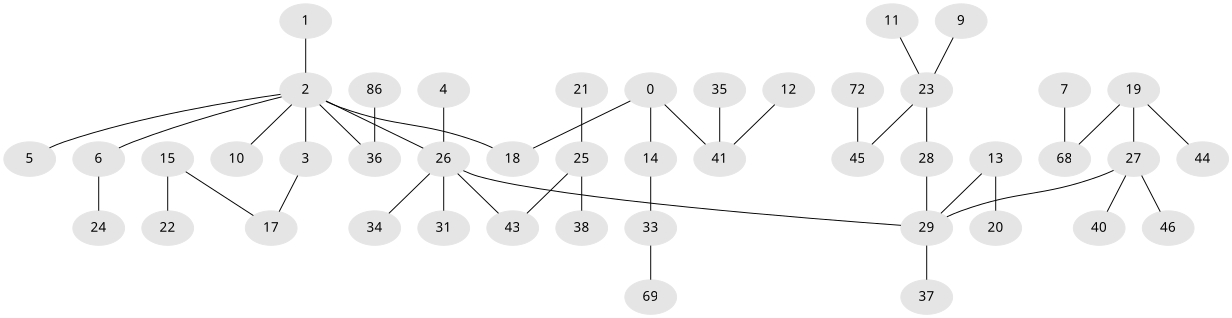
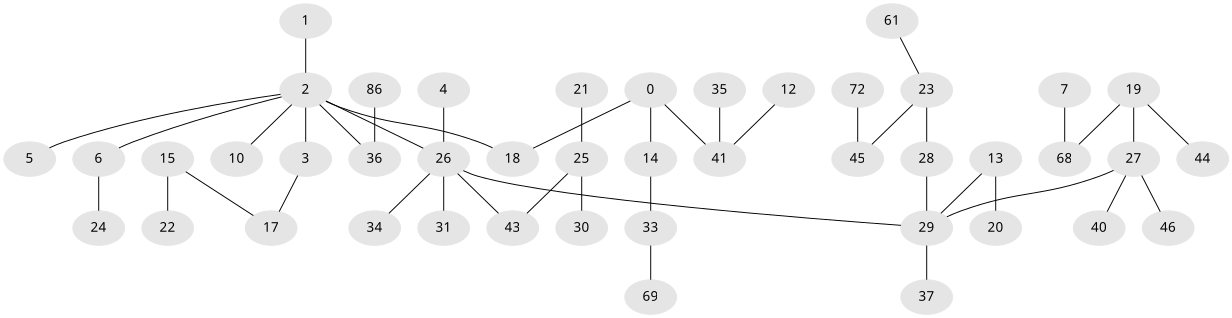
(892, 21) -> (892, 21)
(961, 21) -> none
(582, 228) -> (582, 228)
